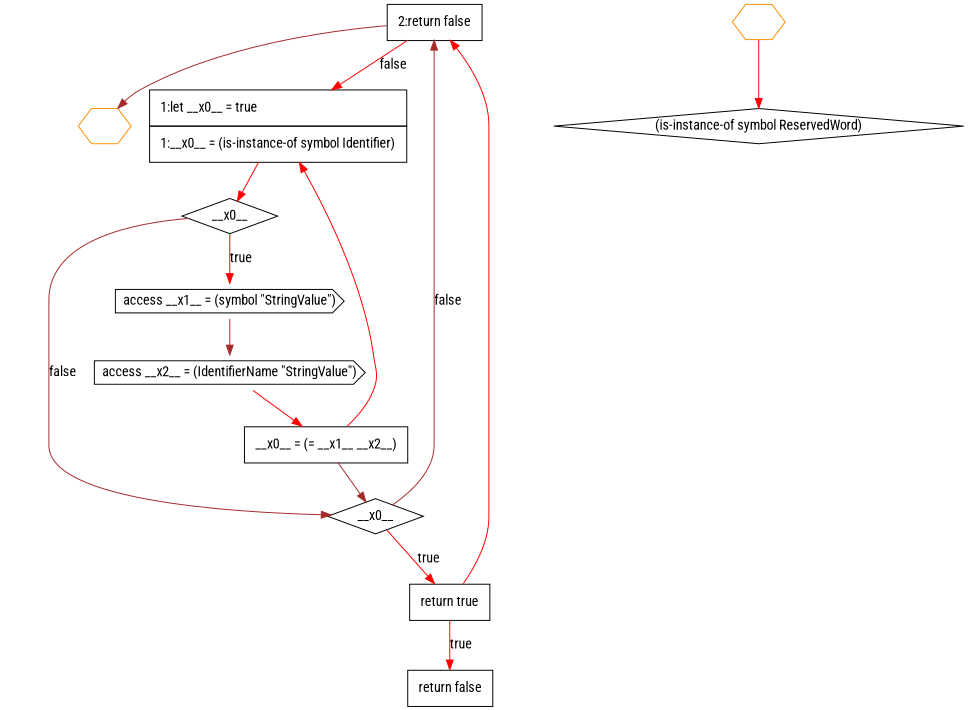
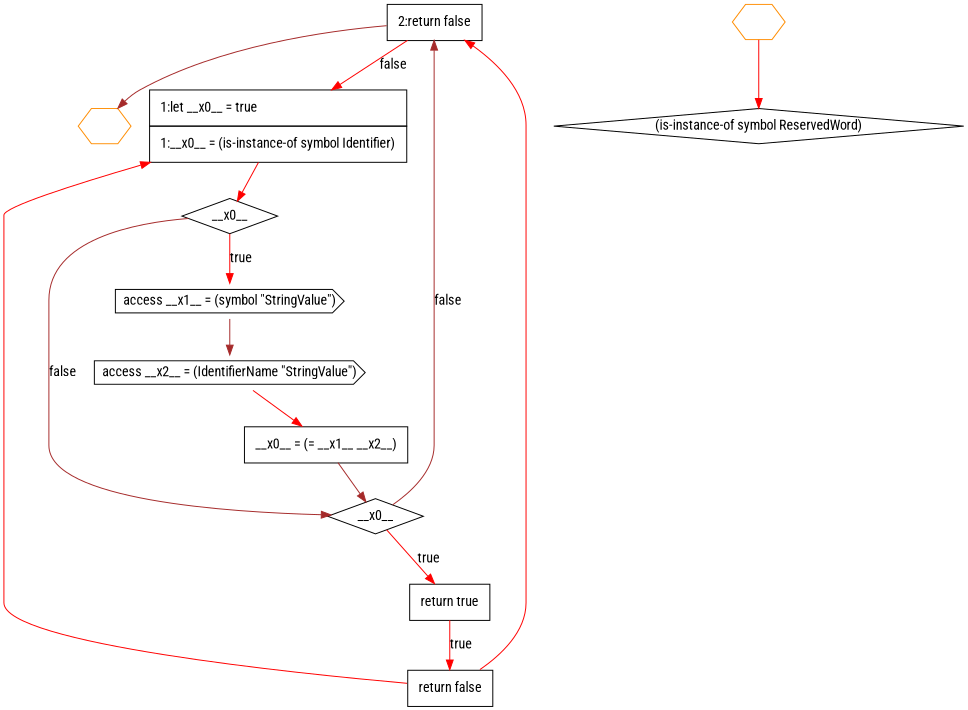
(360, 298) -> (4, 544)
(489, 315) -> (526, 357)
